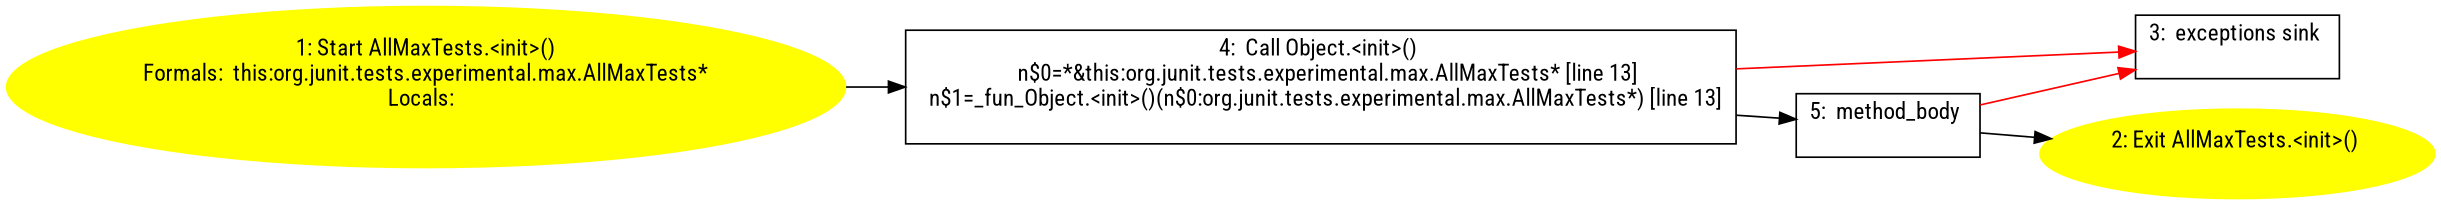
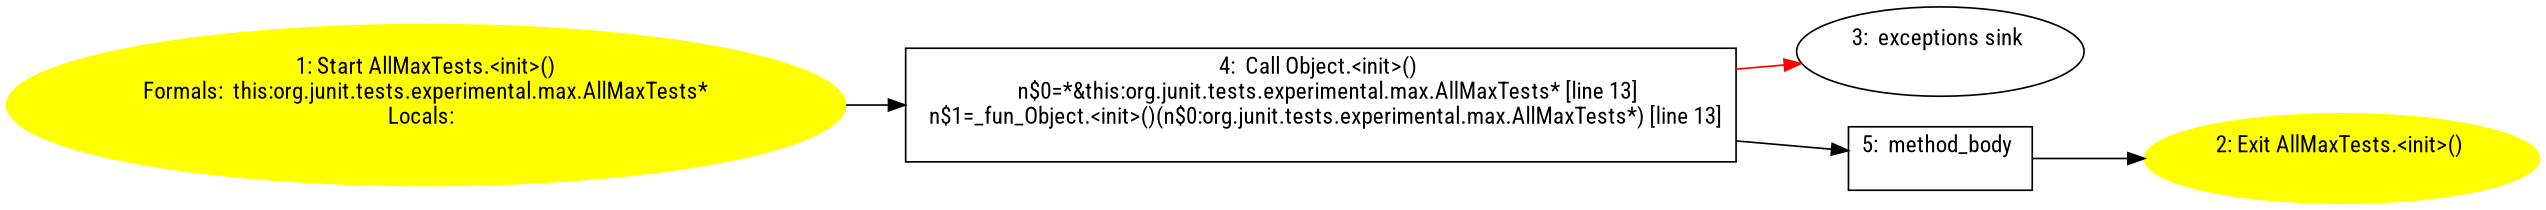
(2237, 47) -> (1940, 52)
(2050, 89) -> none
